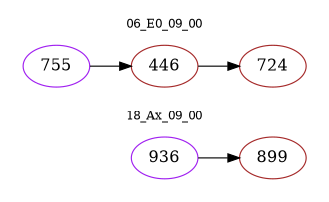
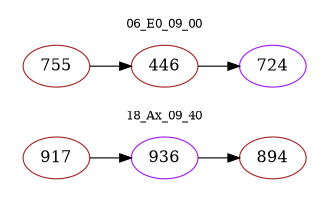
(56, 66) -> (56, 66)
(273, 66) -> (273, 66)
(165, 117) -> (165, 117)
none -> (56, 158)
(273, 158) -> (273, 158)
